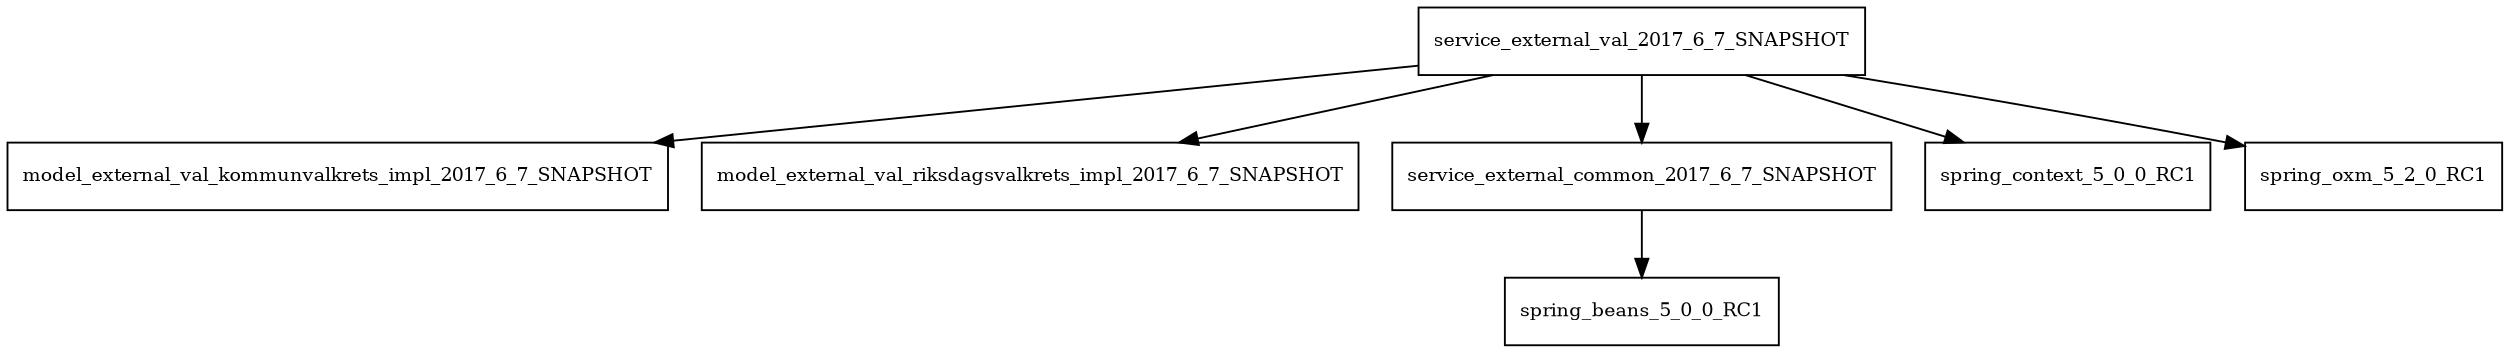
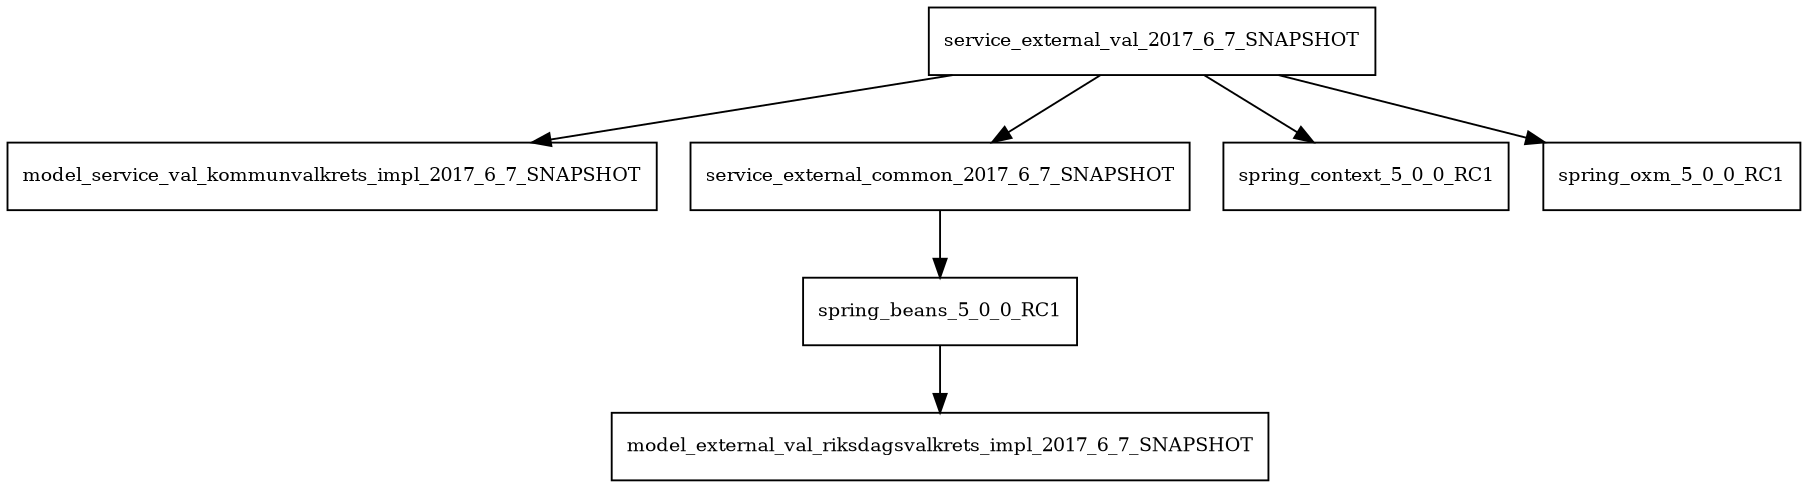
(1345, 107) -> (940, 370)
(338, 176) -> (332, 176)
(2374, 176) -> (1672, 176)
